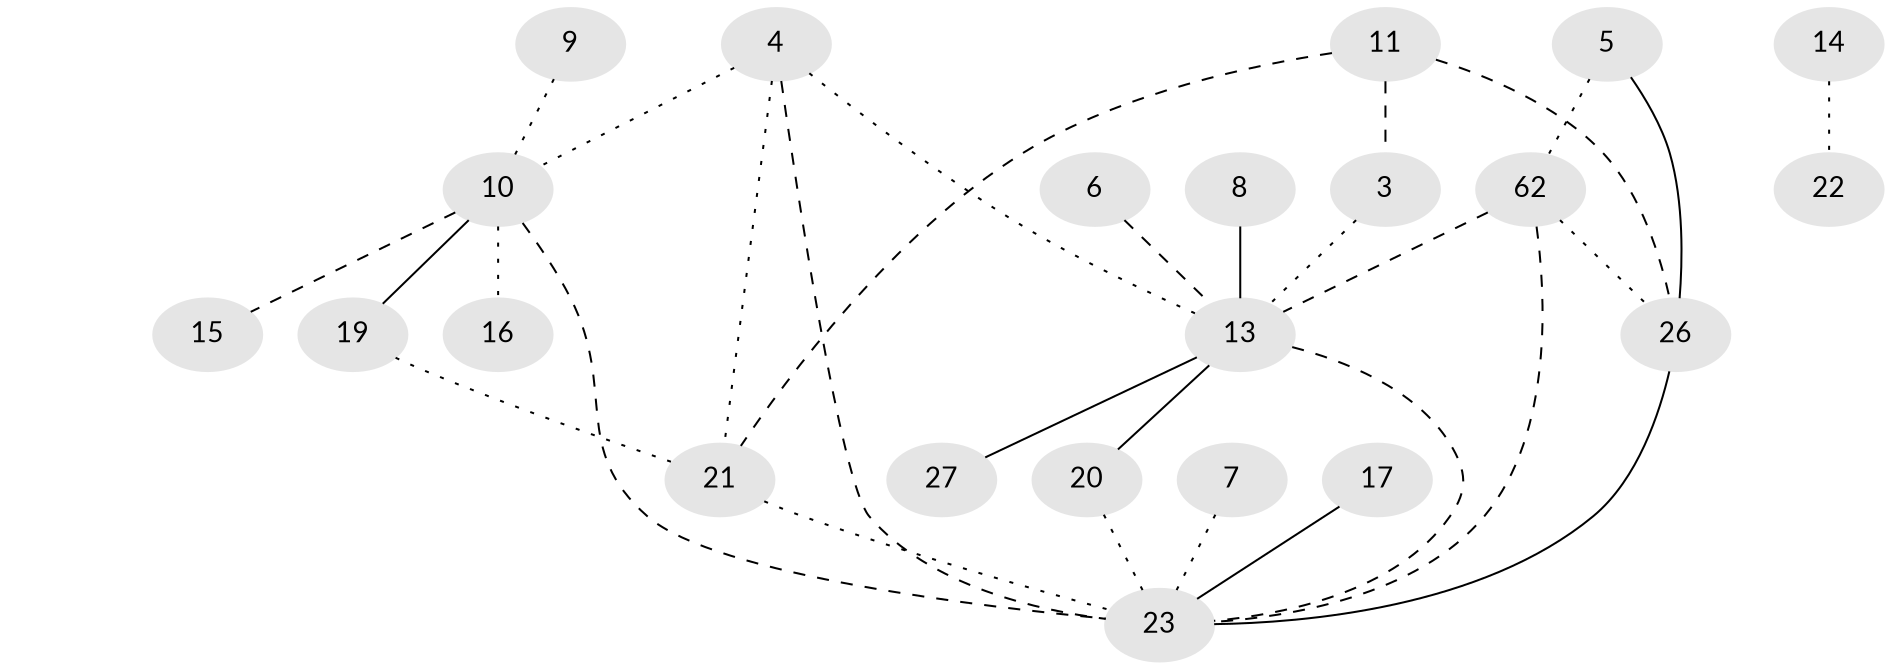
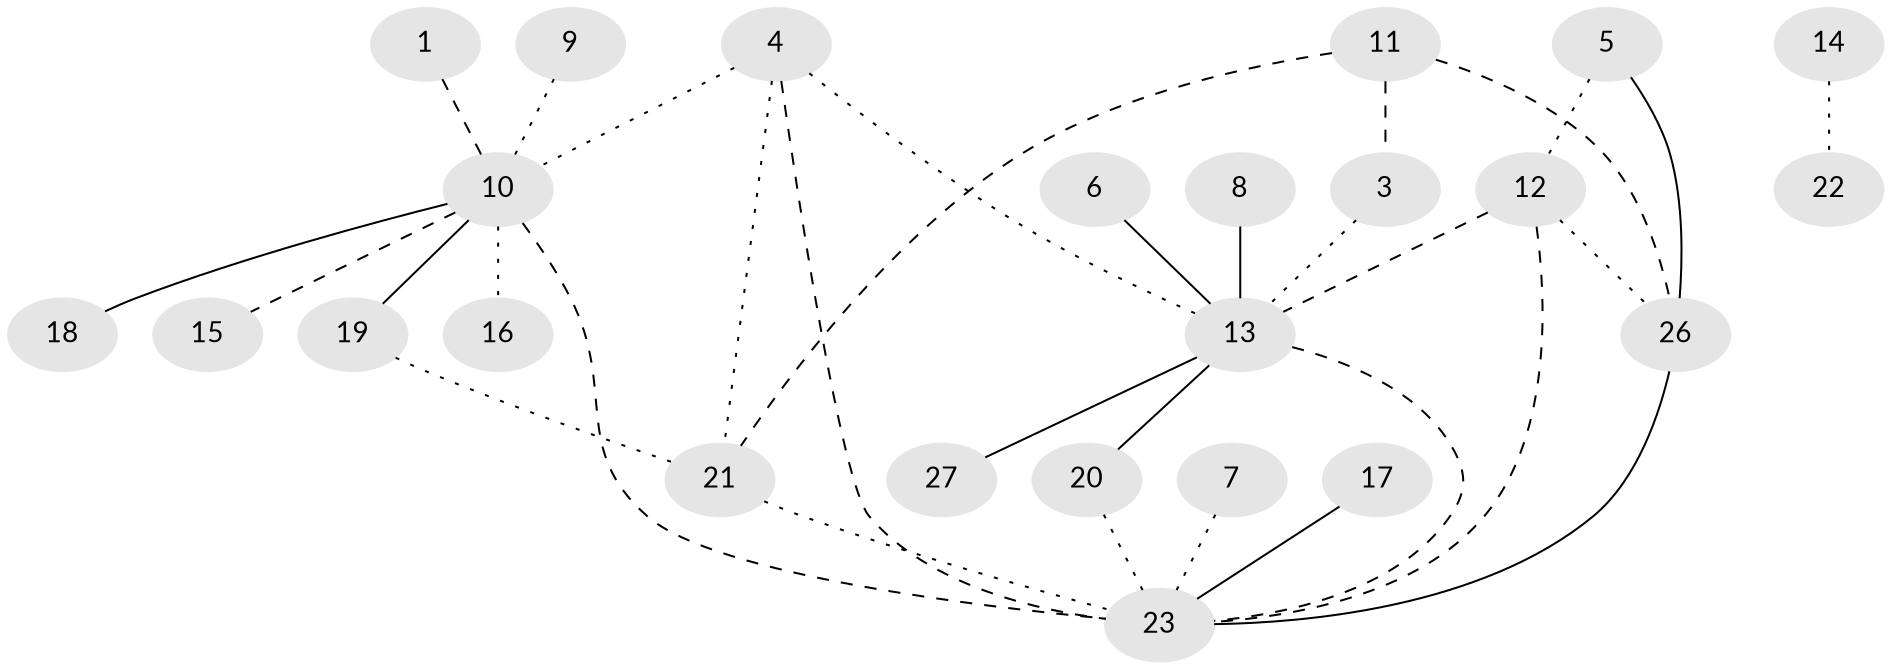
none -> (426, 44)
(1531, 190) -> (1531, 190)
(1167, 262) -> (1167, 262)
none -> (63, 335)
